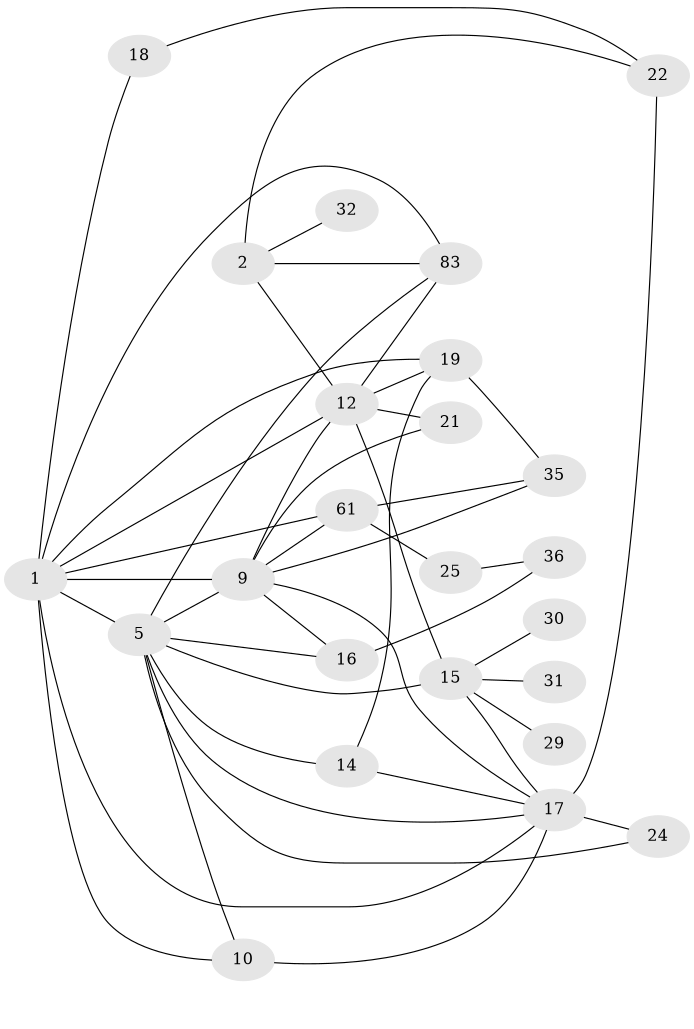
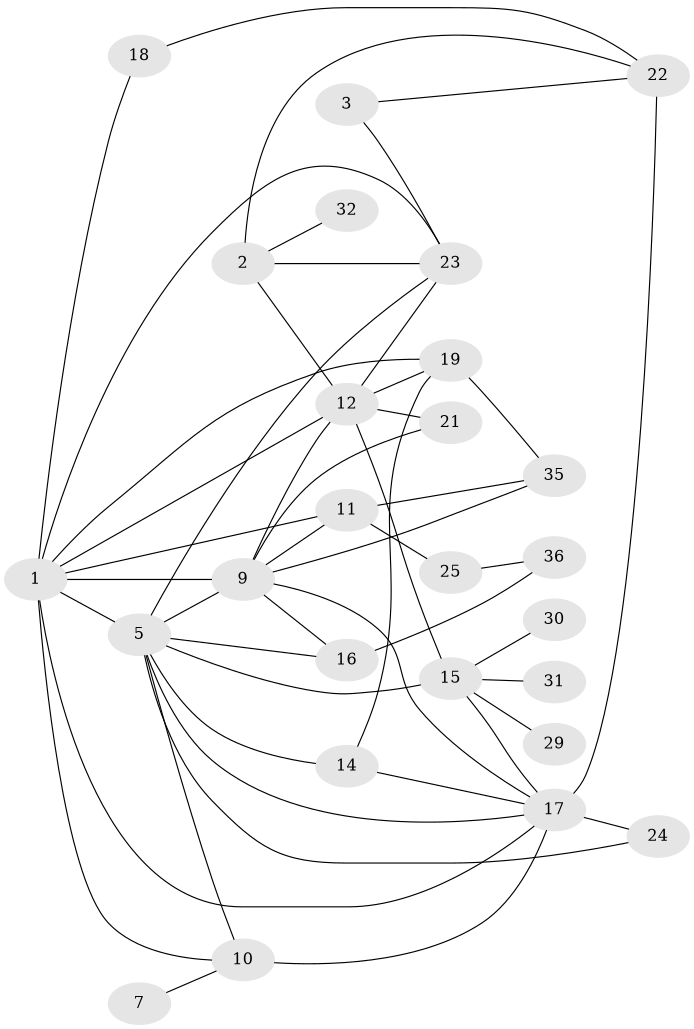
none -> (347, 105)
(451, 264) -> (451, 264)
(347, 510) -> (347, 510)
none -> (139, 1004)
